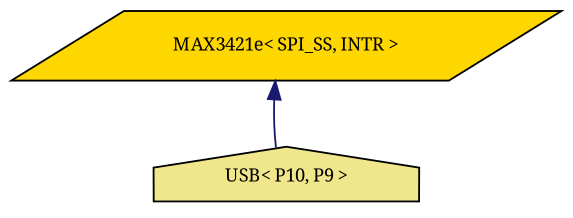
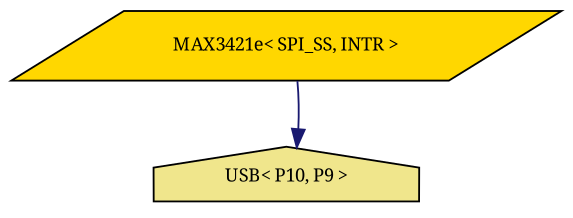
(274, 124) -> (299, 105)
